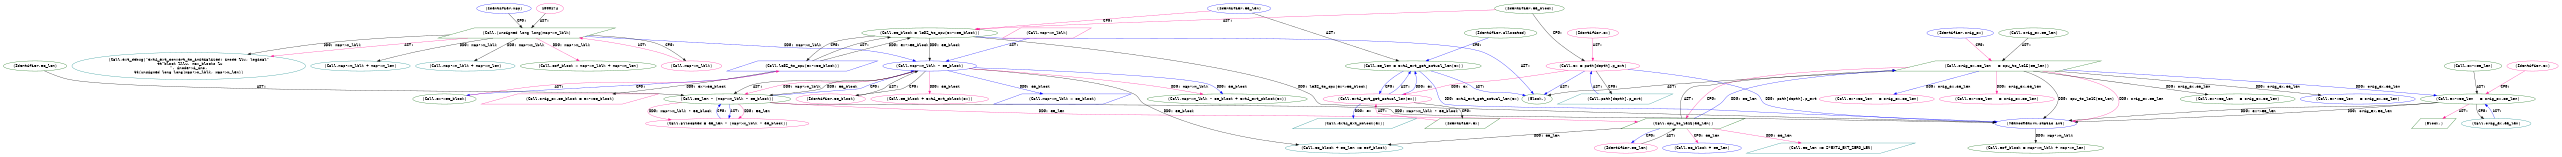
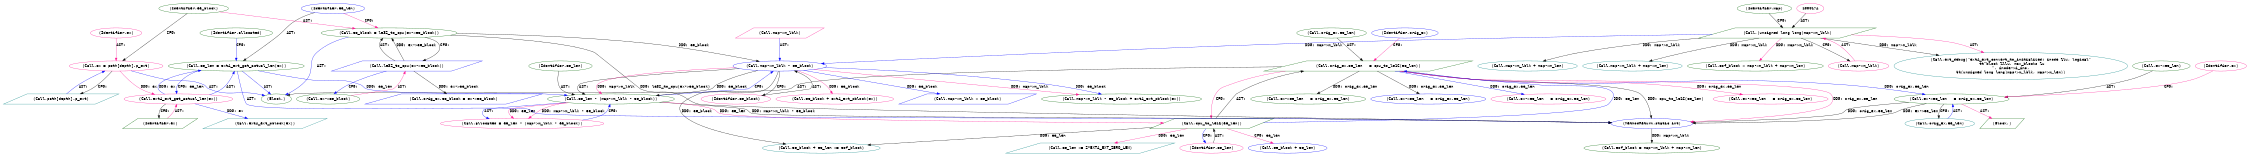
(504, 8) -> (1764, 8)
(1391, 87) -> (191, 87)
none -> (371, 90)
(570, 99) -> (454, 99)
(1482, 99) -> (253, 99)
(1807, 111) -> none
